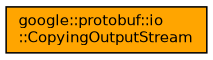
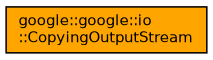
(106, 30) -> (106, 30)
